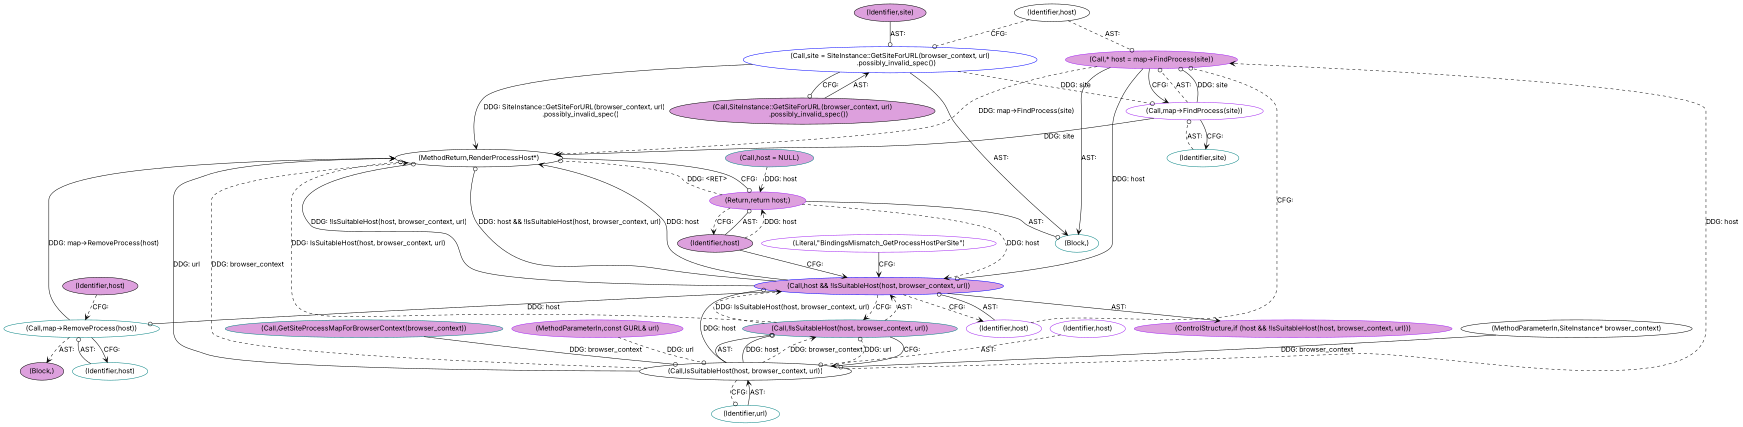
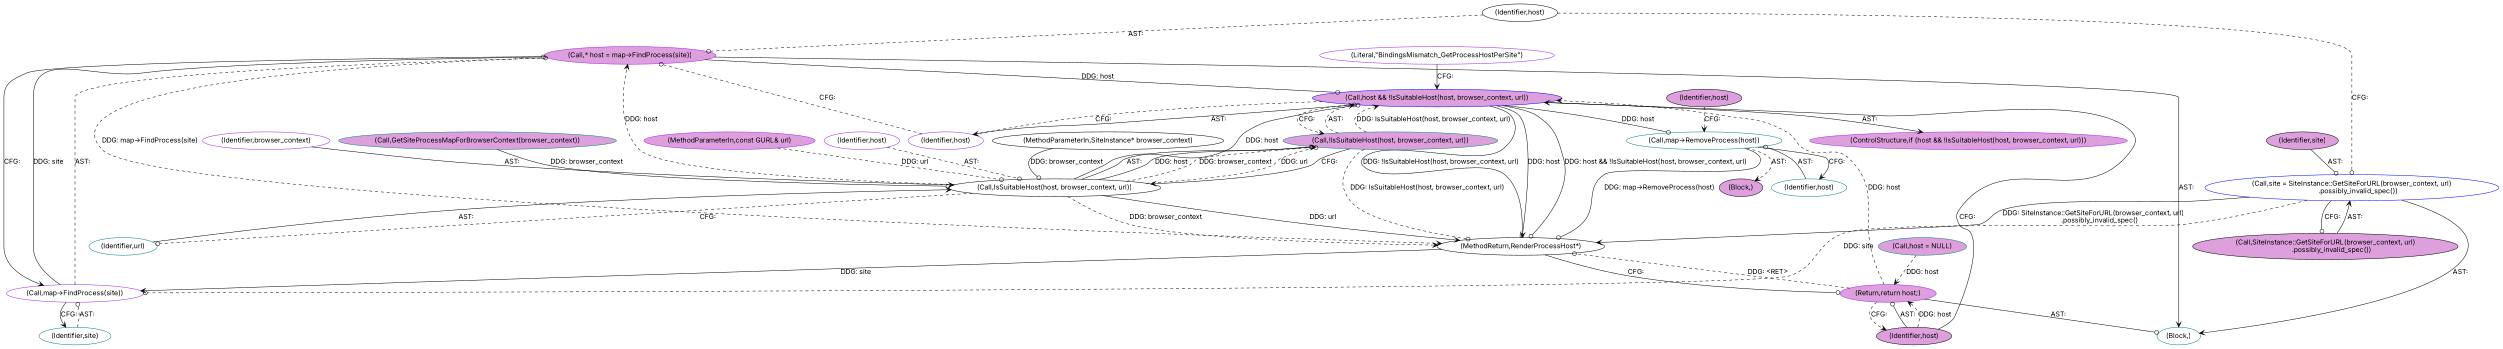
none -> (266, 141)
(859, 147) -> (794, 270)
(152, 169) -> (1654, 171)
